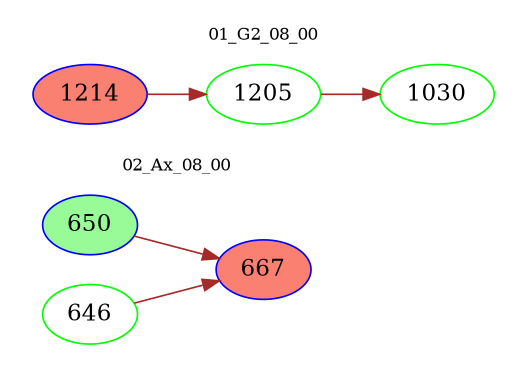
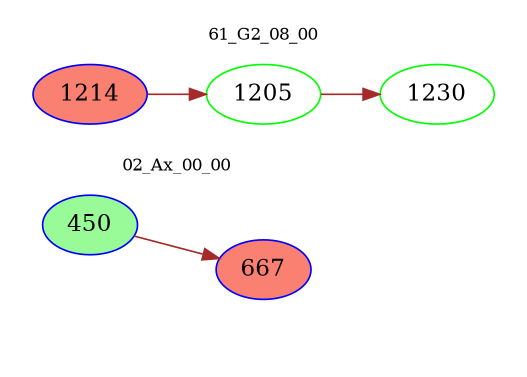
(264, 36) -> (264, 36)
(437, 94) -> (437, 94)
(177, 166) -> (177, 166)
(90, 225) -> (90, 225)
(90, 314) -> none
